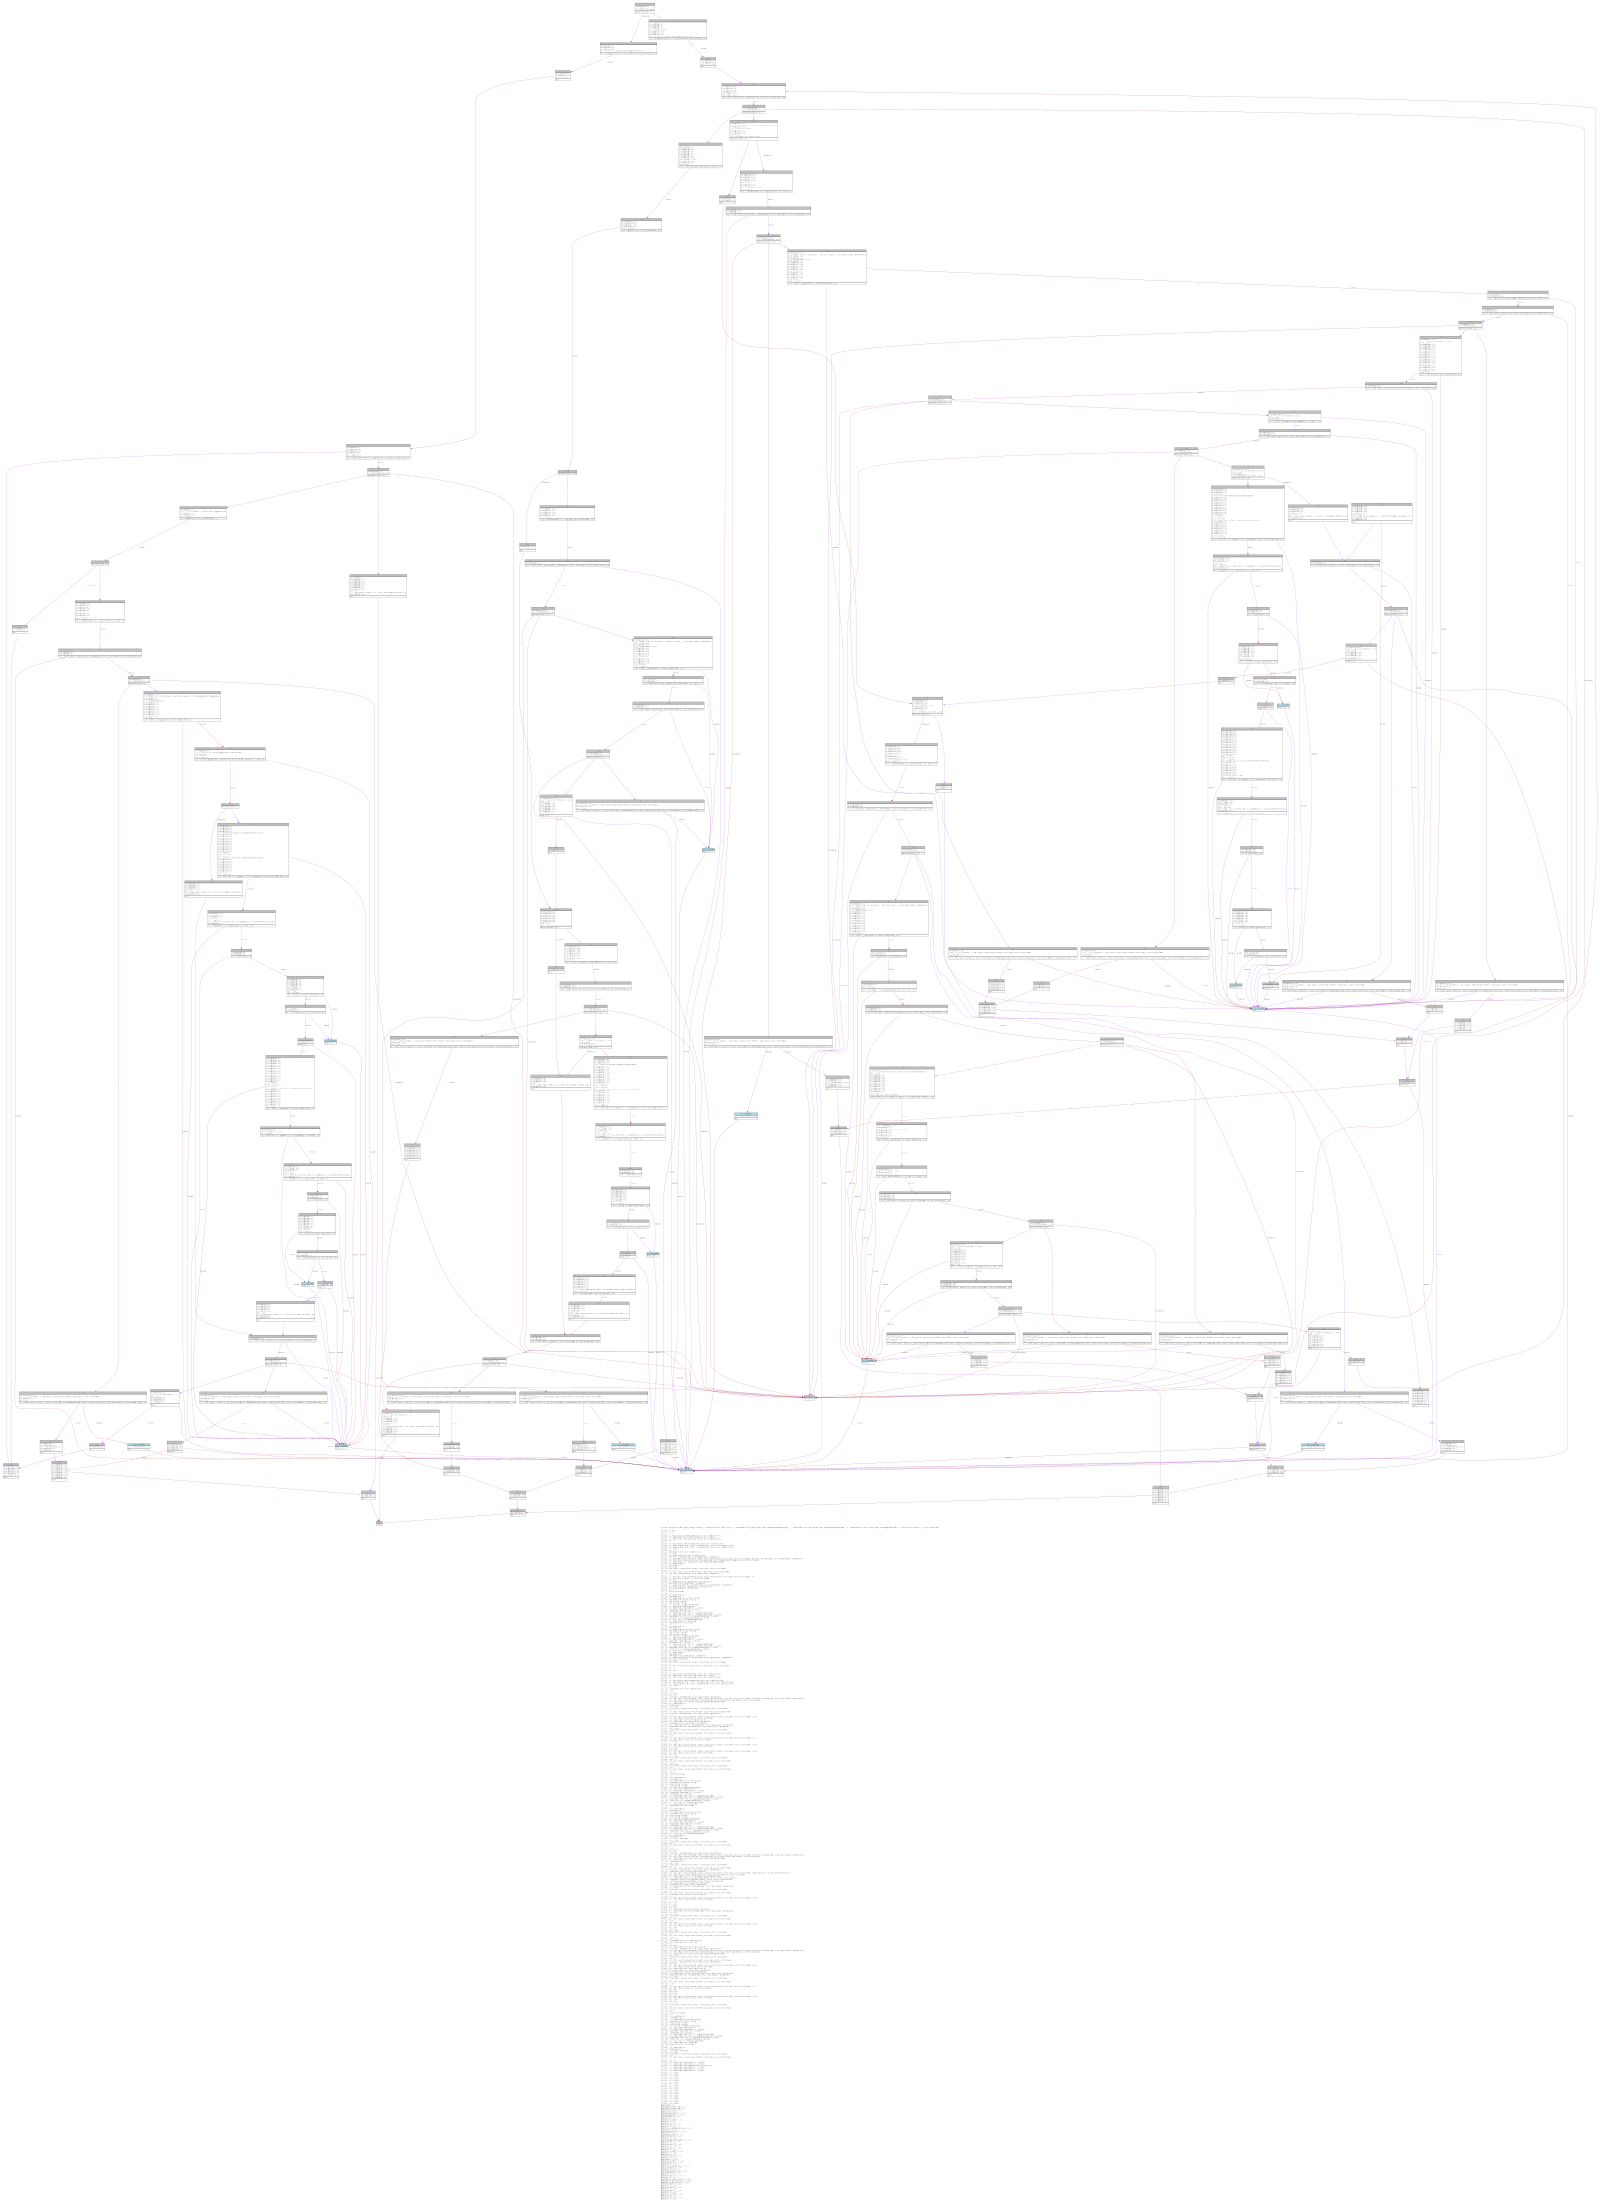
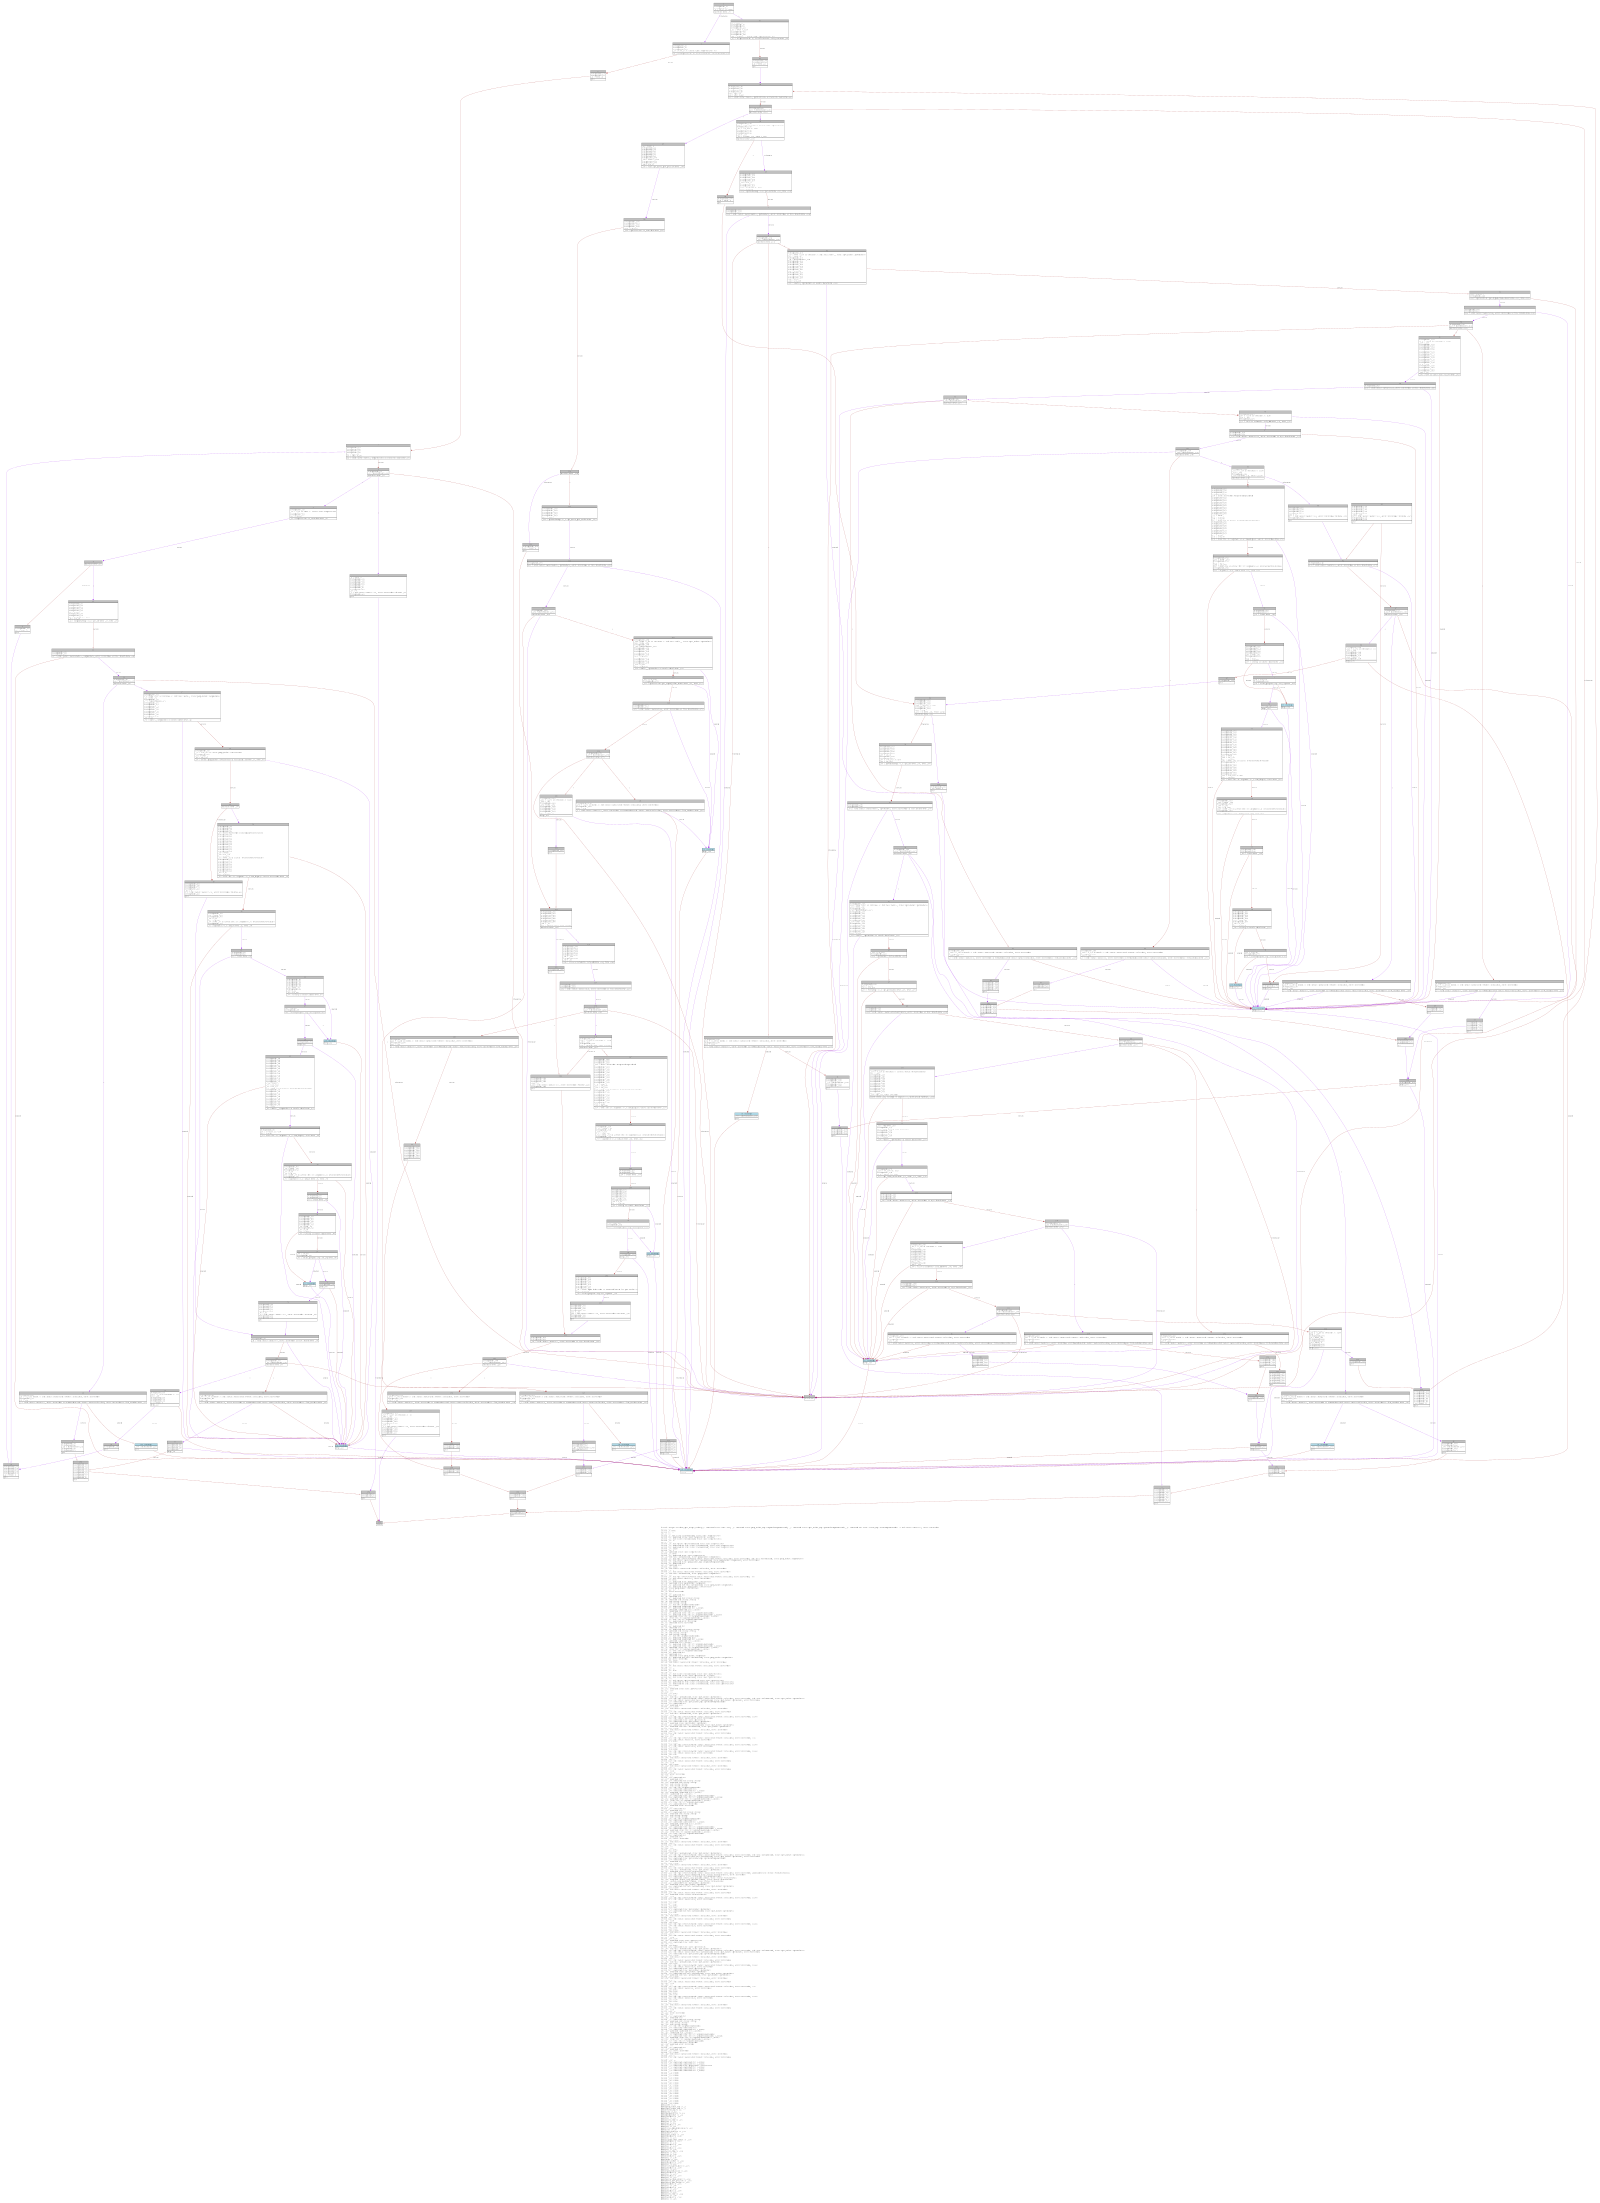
(326, 1026) -> (323, 1026)
